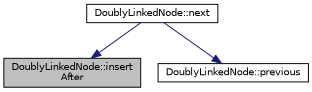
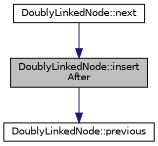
(189, 40) -> (79, 100)
